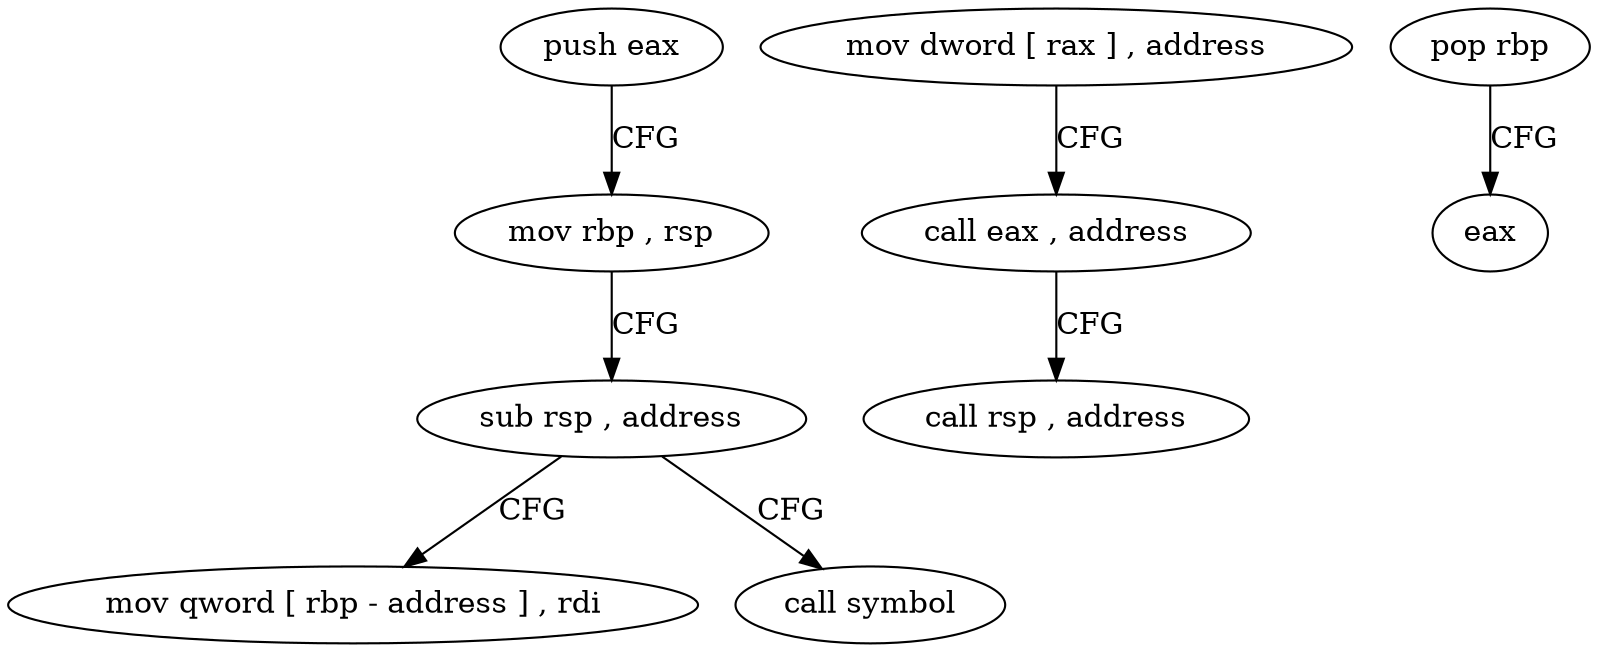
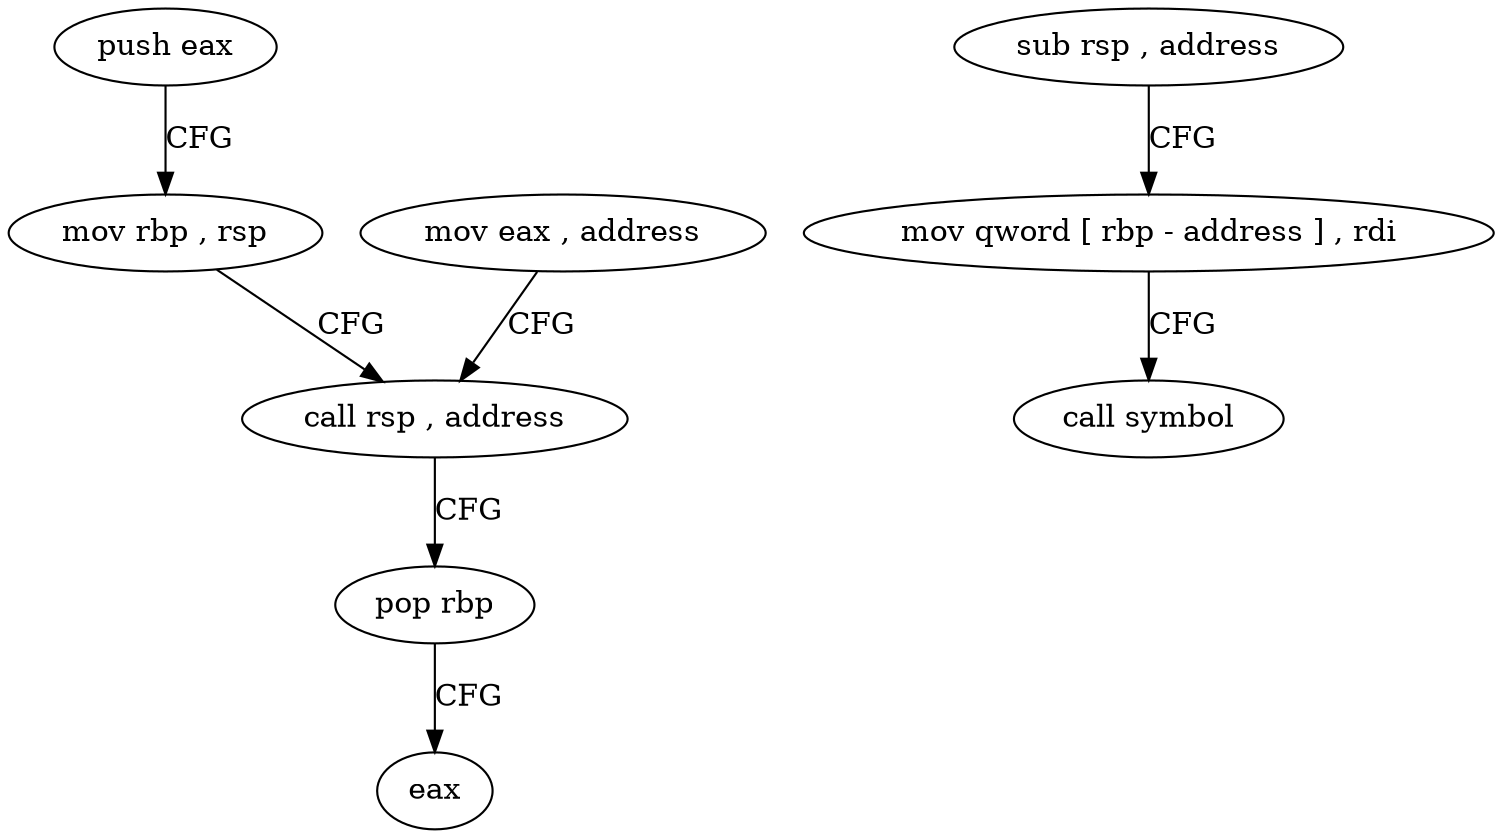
(1056, 47) -> none
(1056, 233) -> (563, 233)
(612, 315) -> (291, 320)
none -> (435, 501)
(733, 506) -> (1149, 315)
